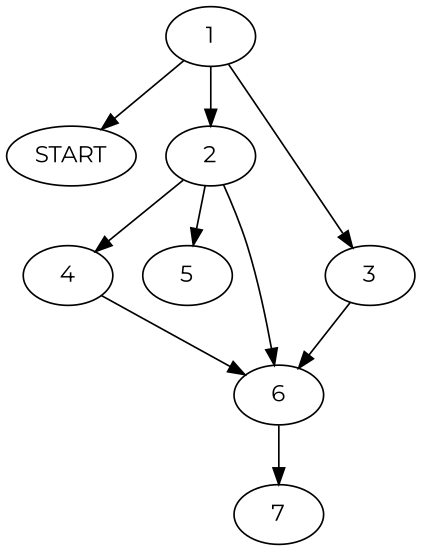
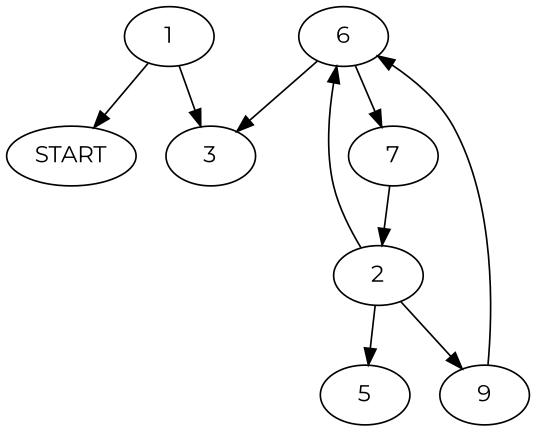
(211, 88) -> (387, 207)
(68, 276) -> (485, 395)
(330, 329) -> (284, 91)
